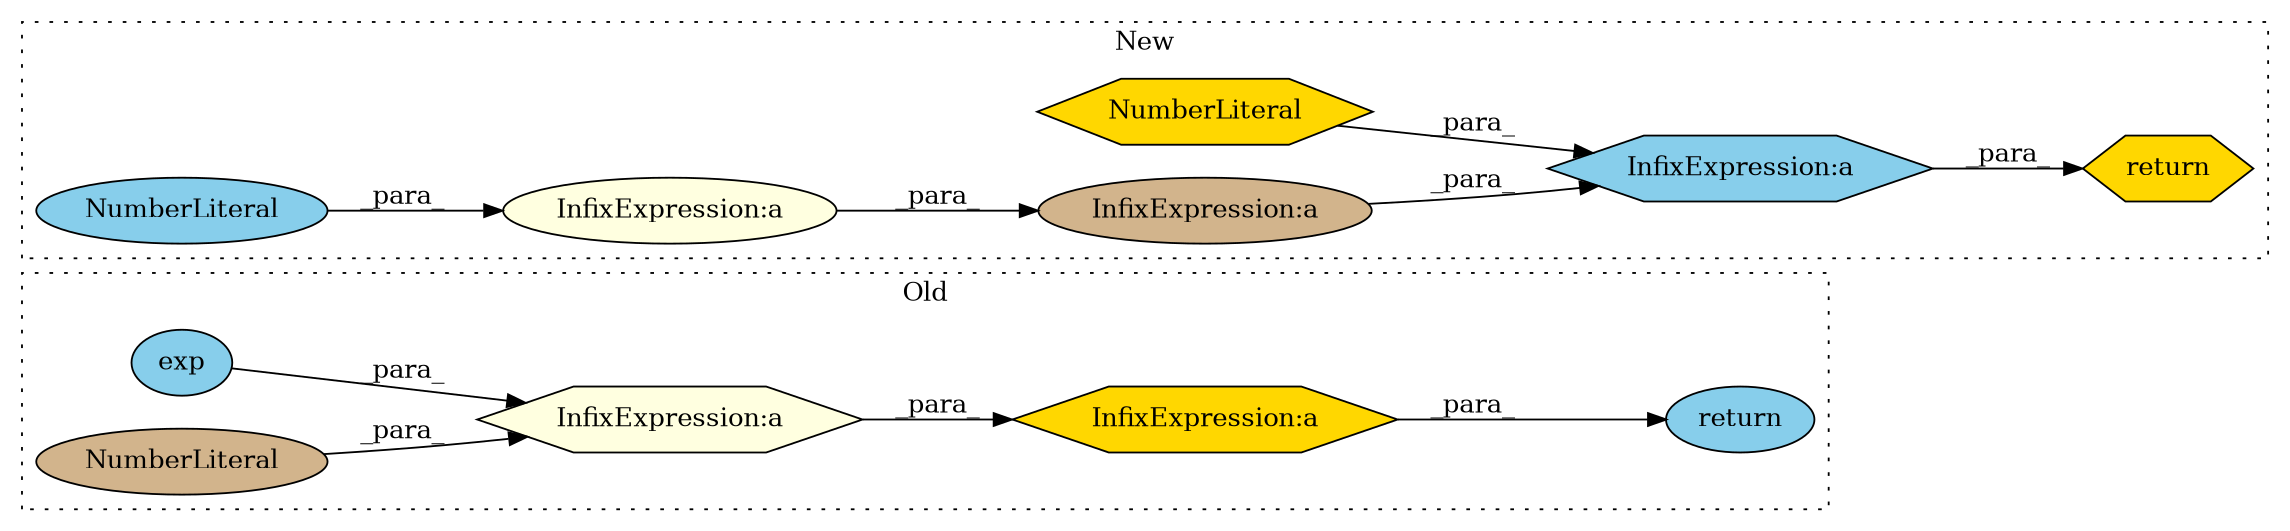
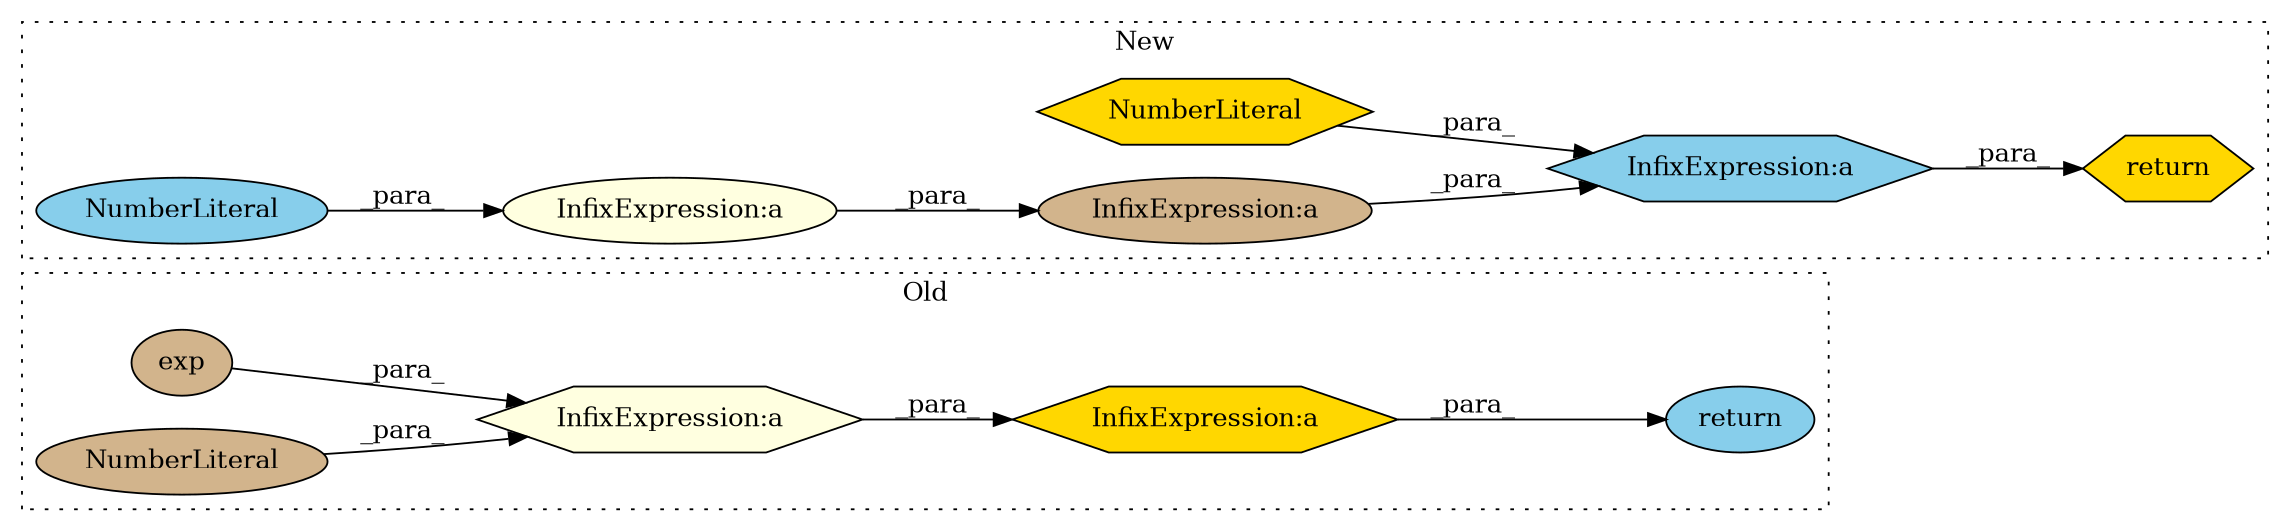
(182, 363) -> (182, 363)
